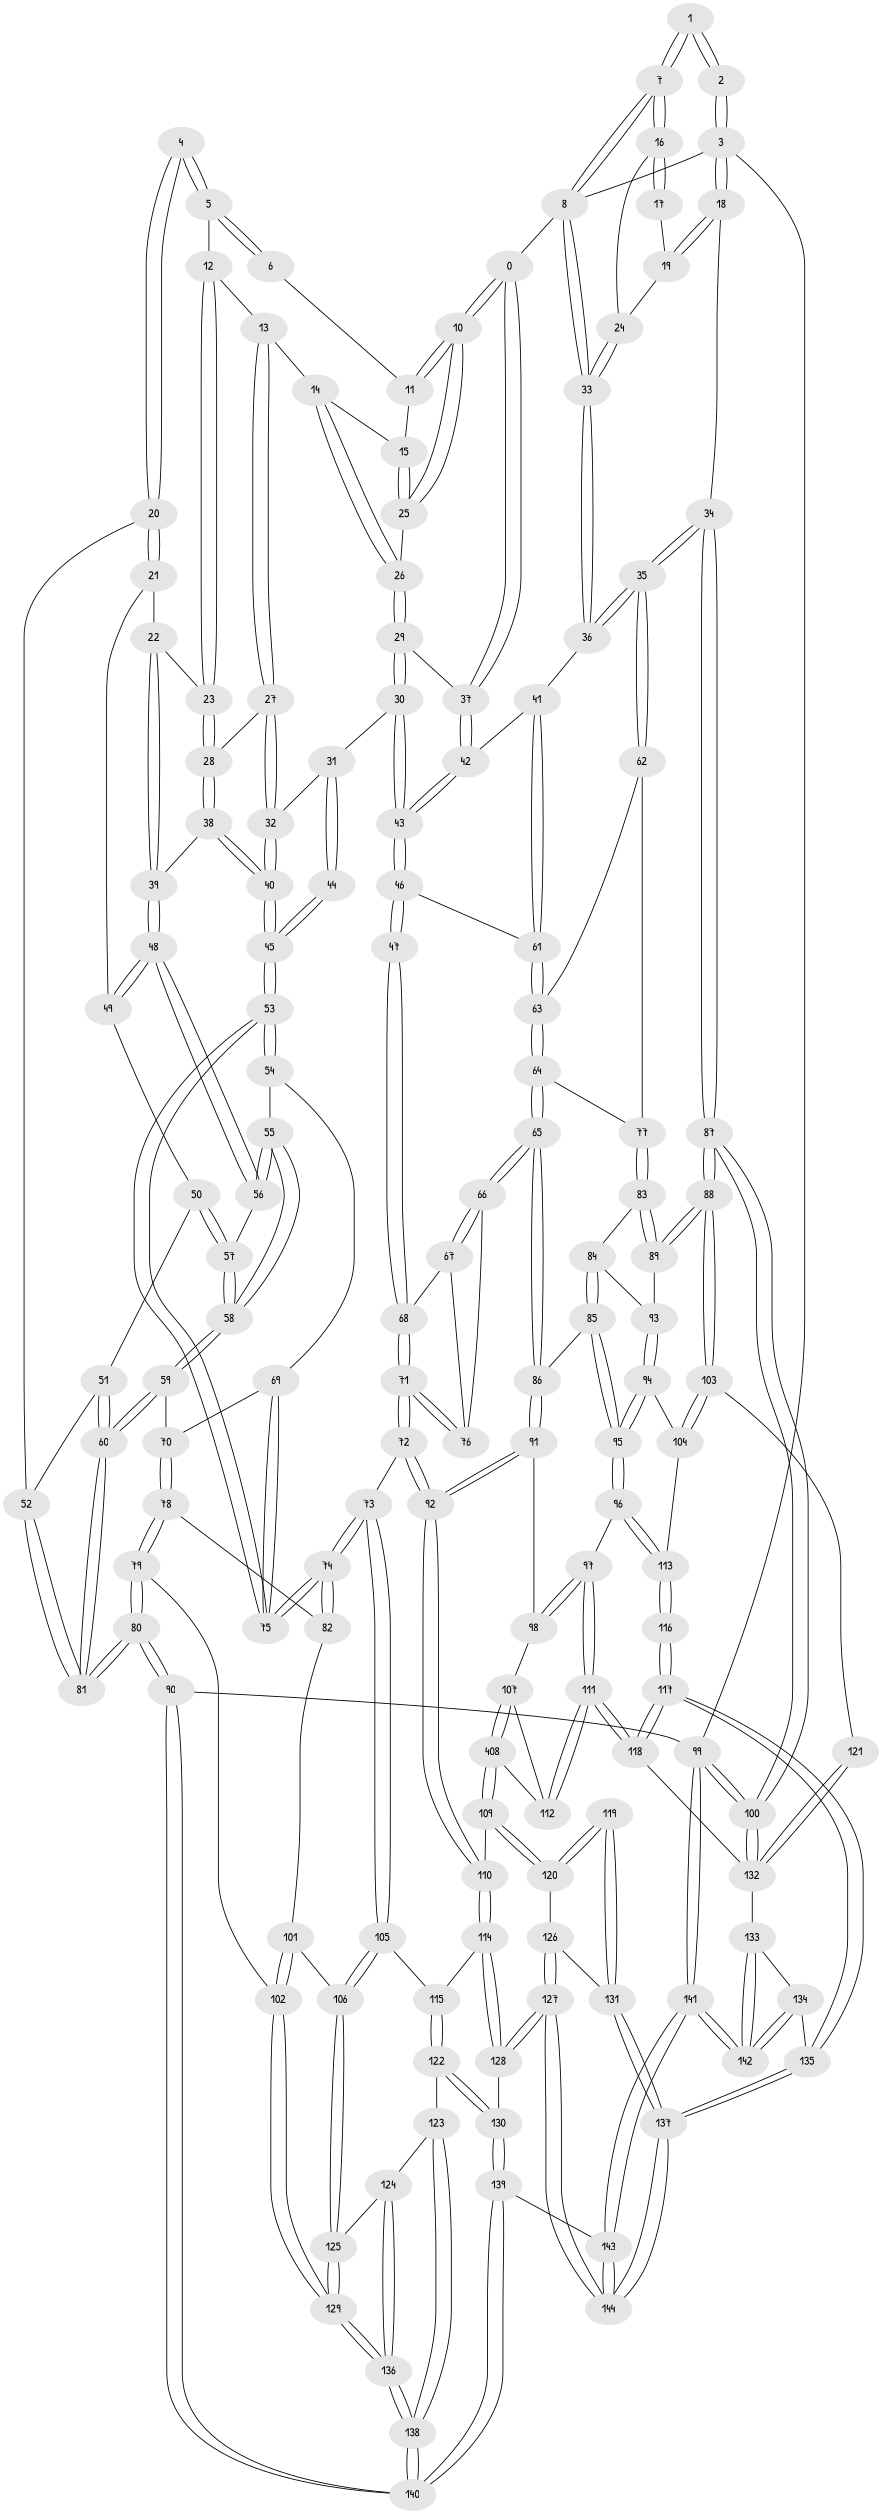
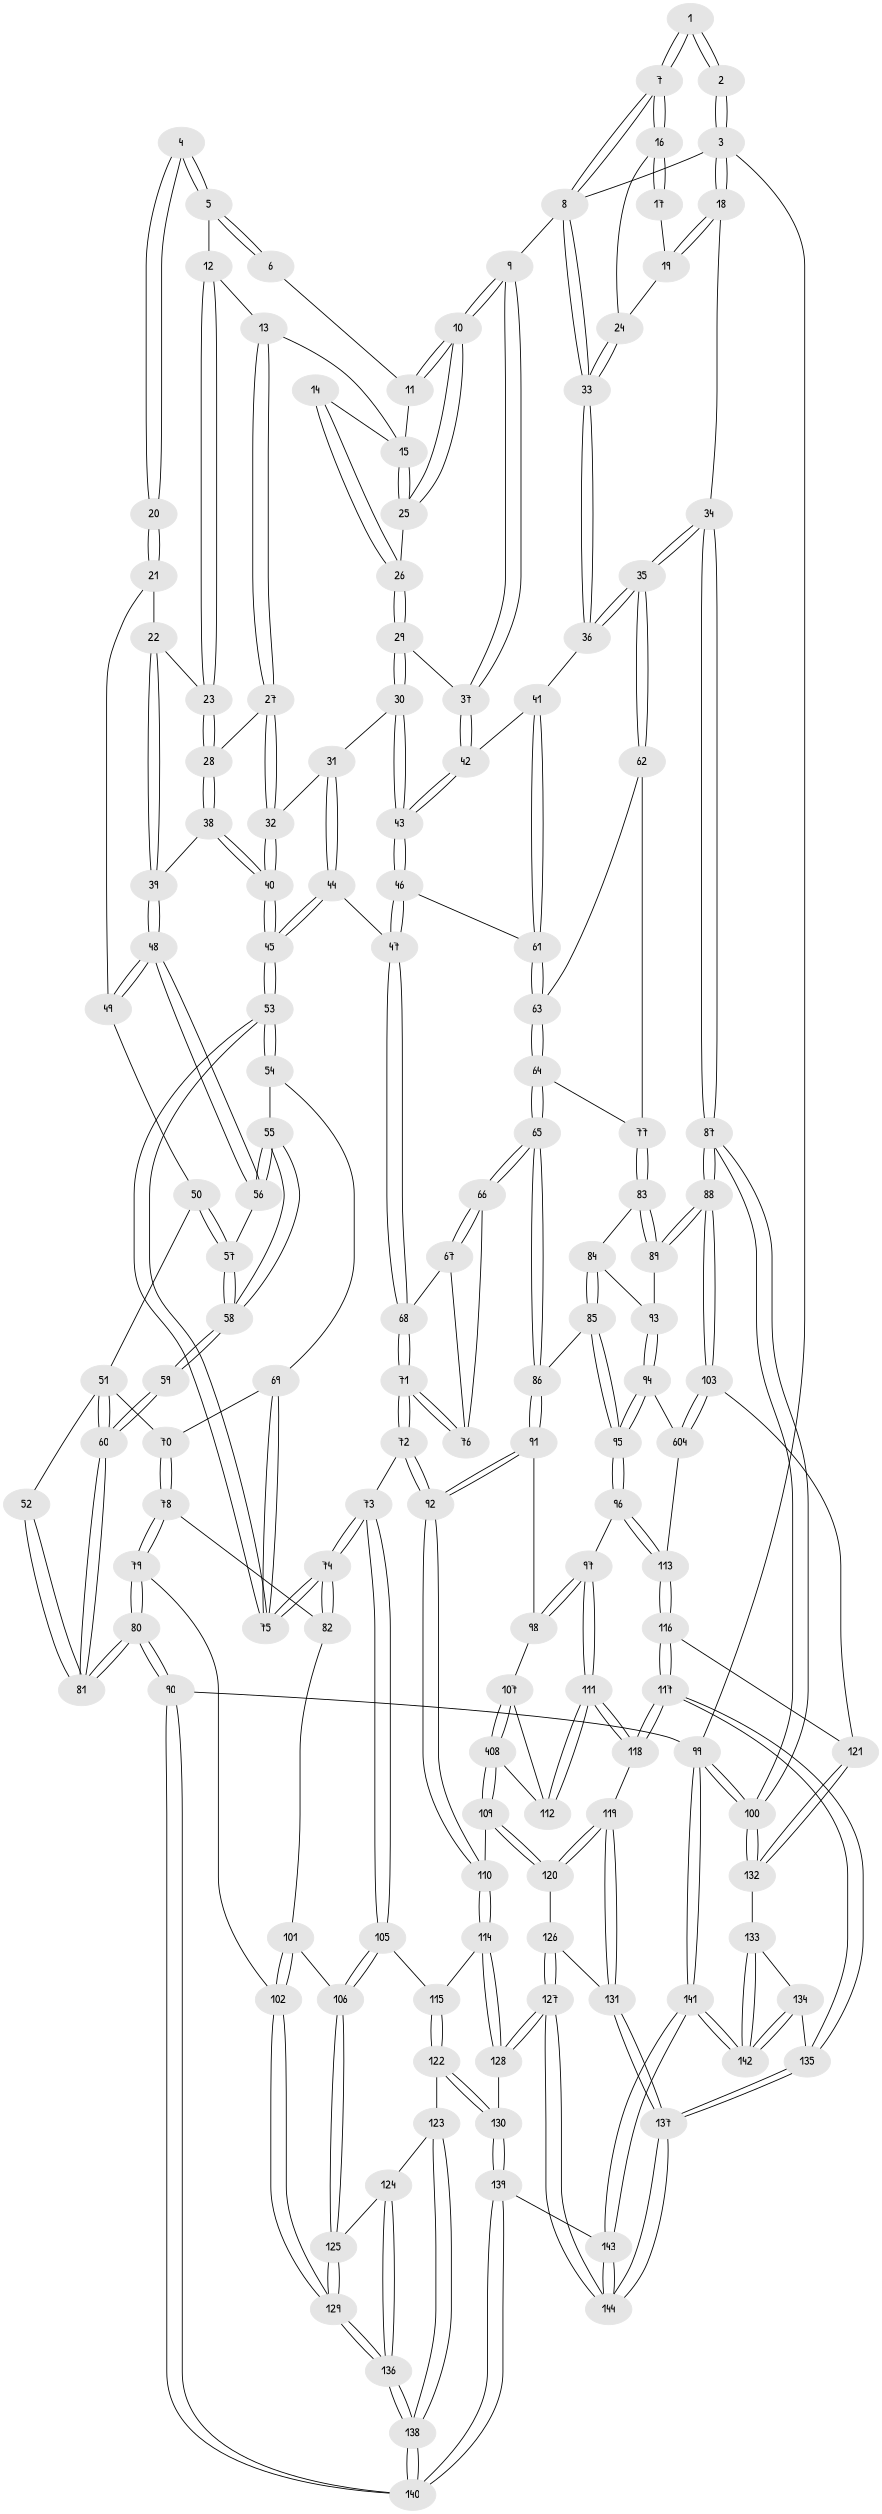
(510, 267) -> (510, 267)
(290, 359) -> (349, 377)
none -> (363, 916)
(24, 979) -> none
(166, 1412) -> (128, 1404)
(680, 1443) -> (680, 1443)
none -> (760, 1690)
(684, 1804) -> (622, 1783)
